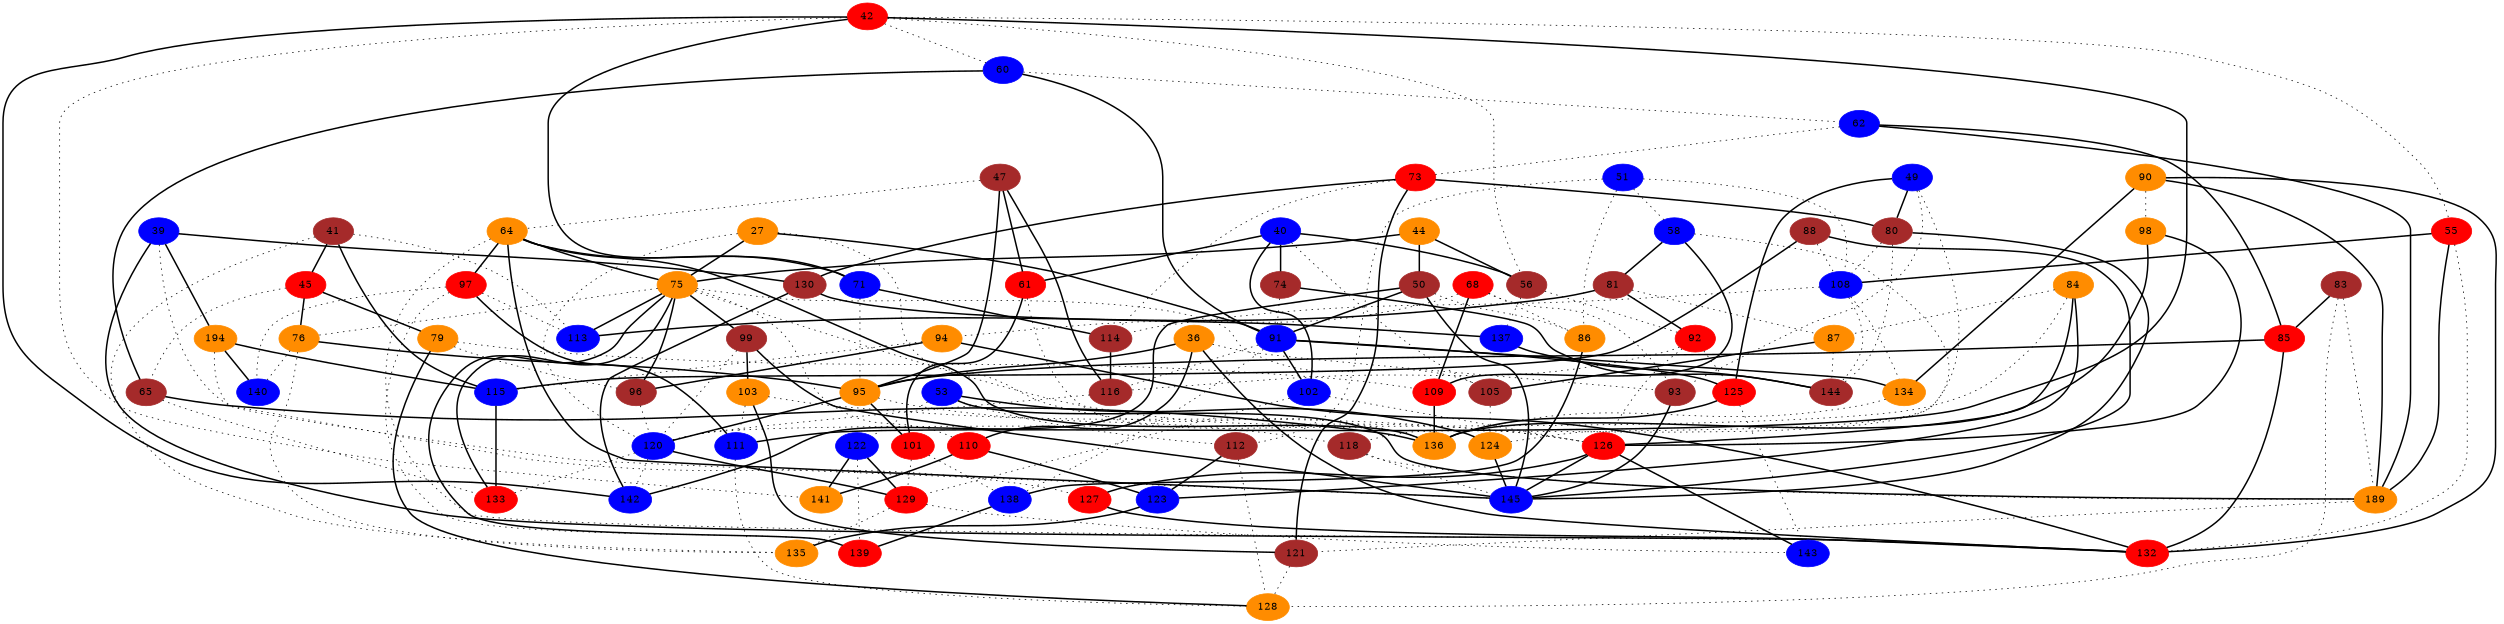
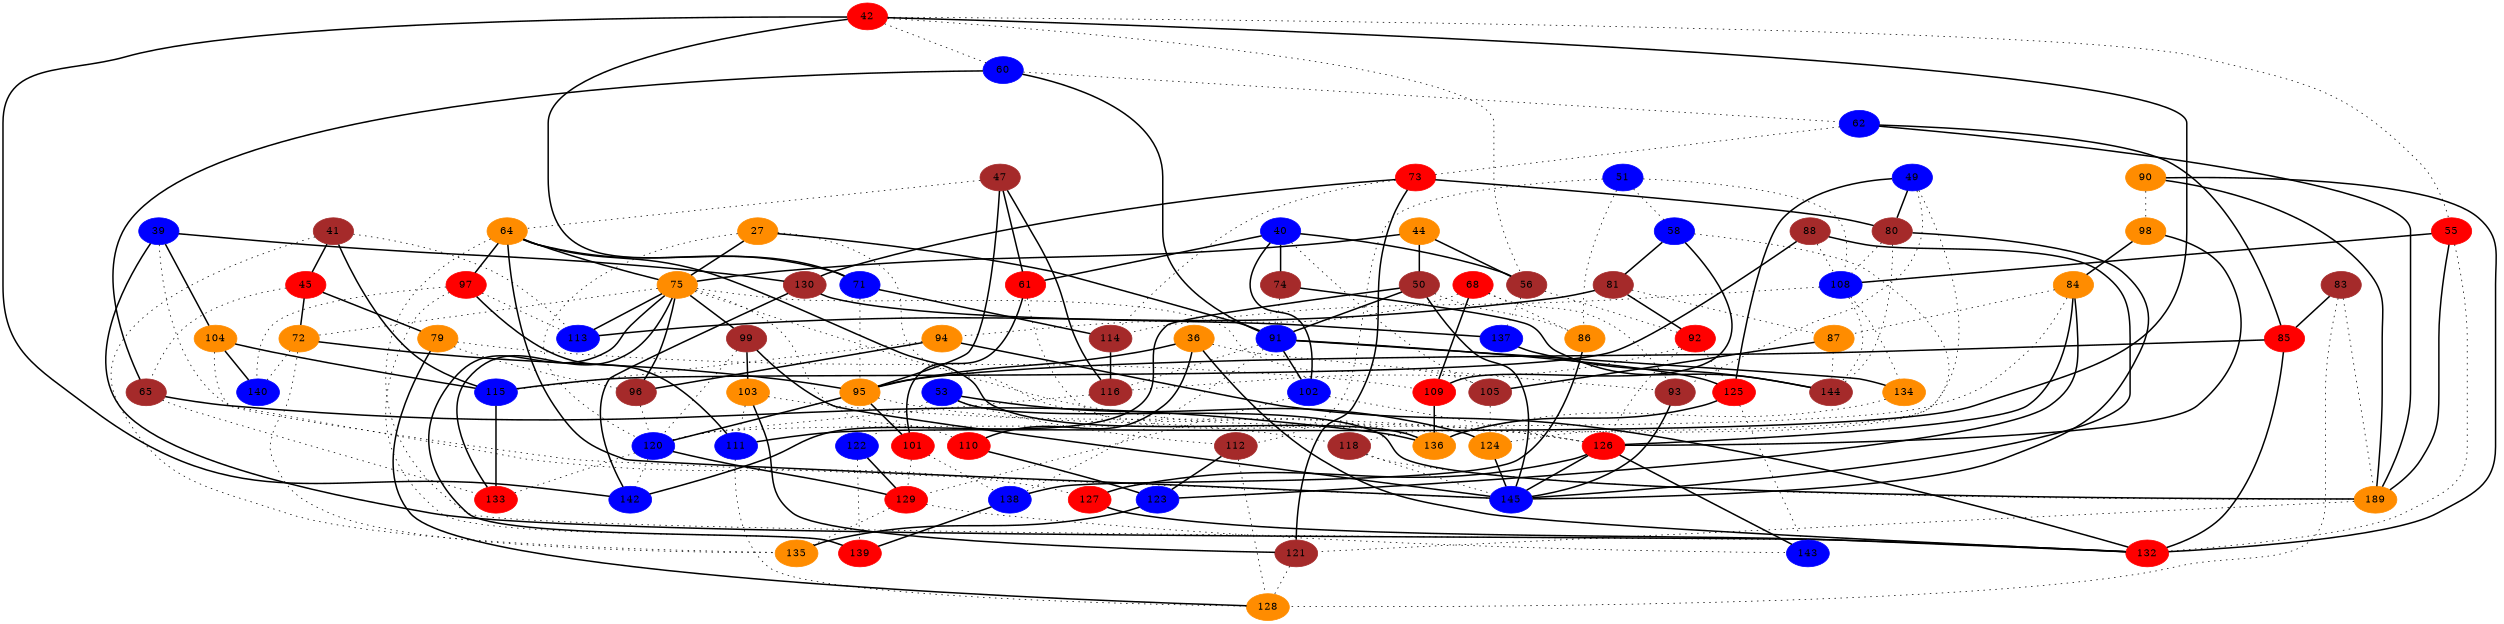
(2025, 285) -> none
(216, 339) -> (216, 339)
(299, 339) -> (299, 339)
(2042, 399) -> (2112, 256)
(821, 500) -> none
